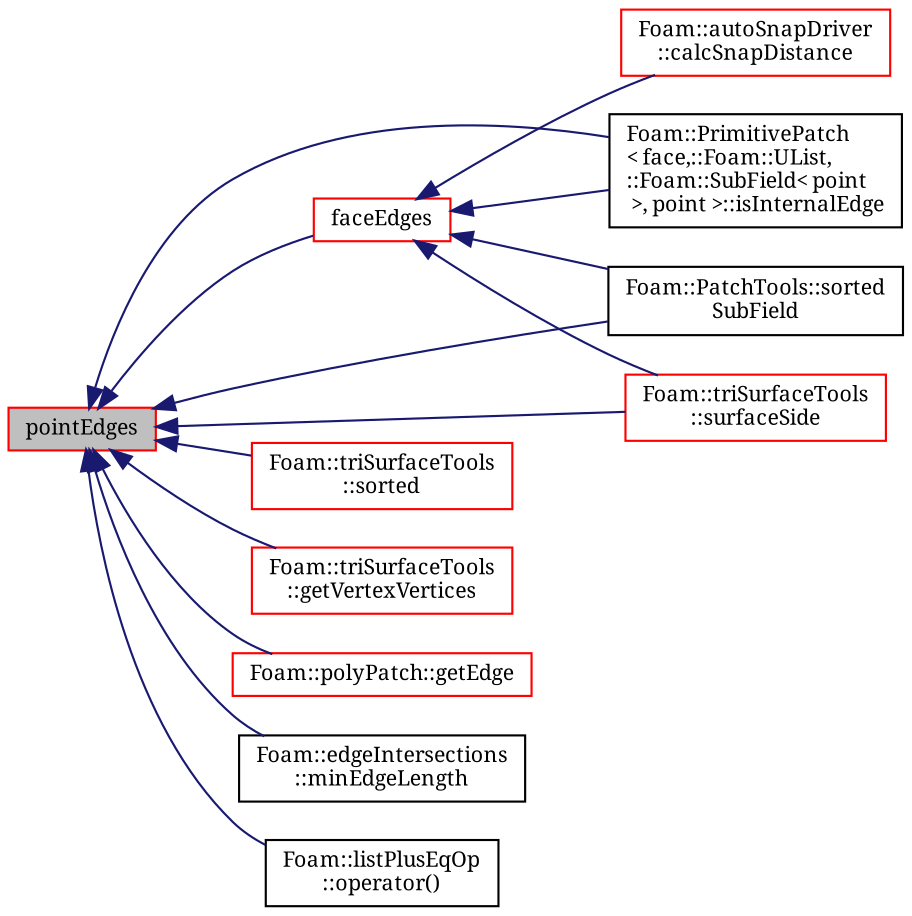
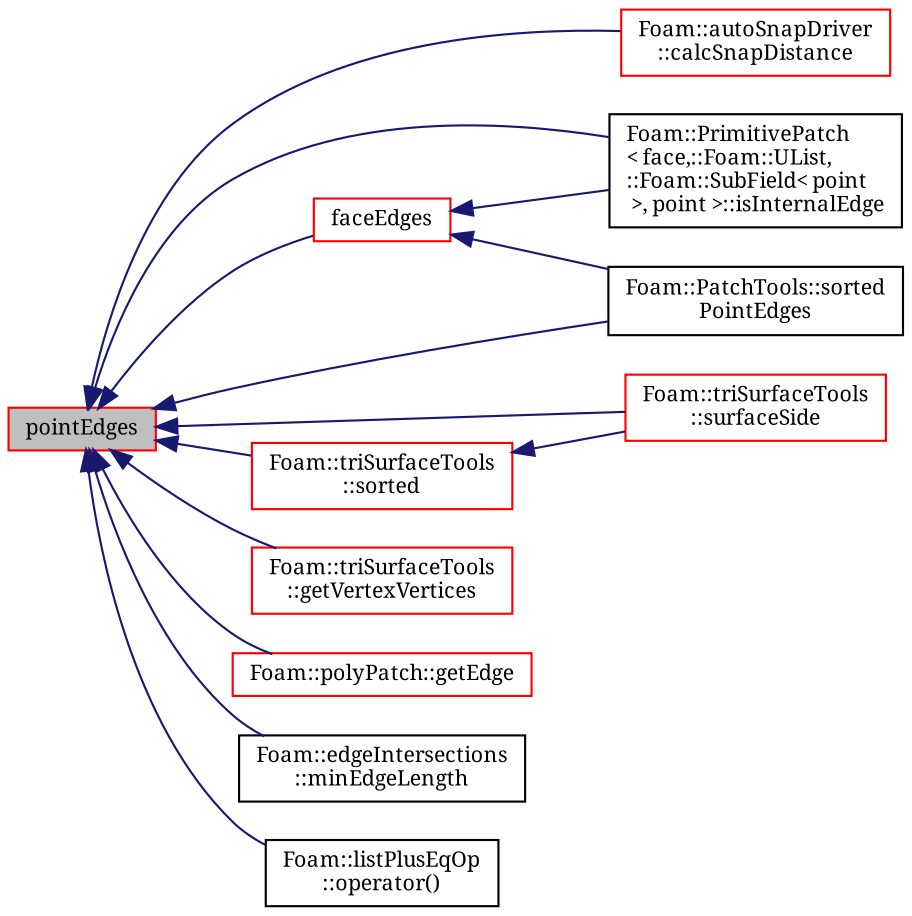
(565, 115) -> (276, 97)
(756, 301) -> (756, 301)
(537, 316) -> (580, 440)
